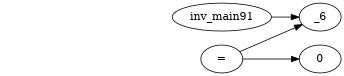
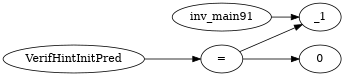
(320, 17) -> (320, 17)
none -> (74, 59)
